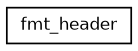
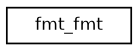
(69, 26) -> (69, 26)
